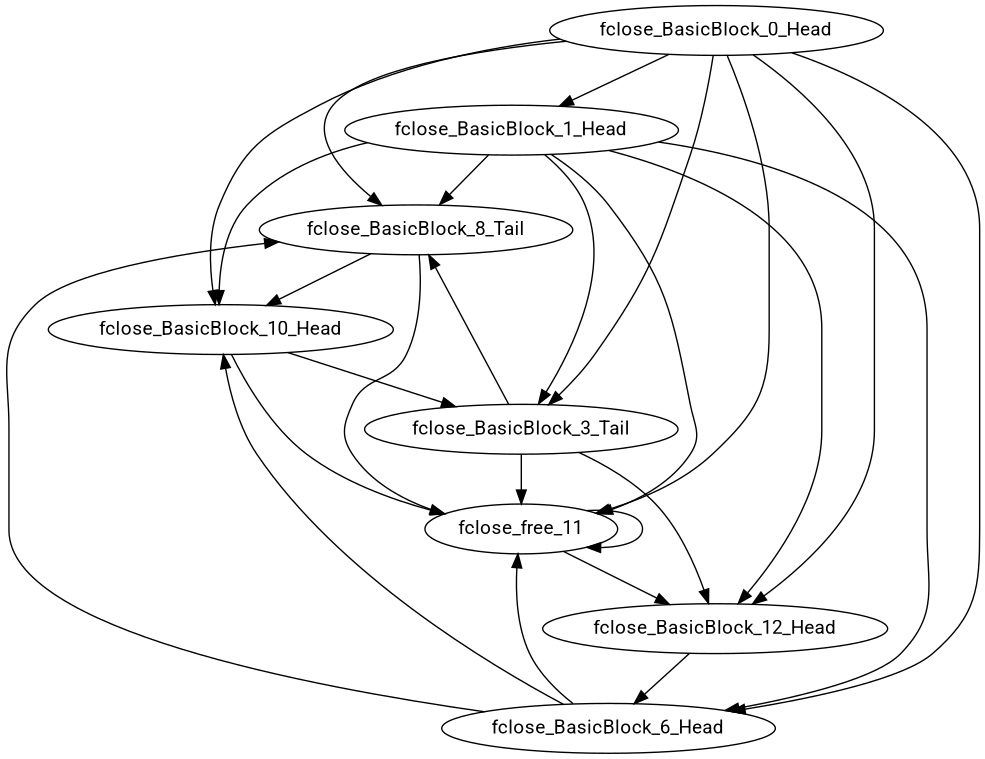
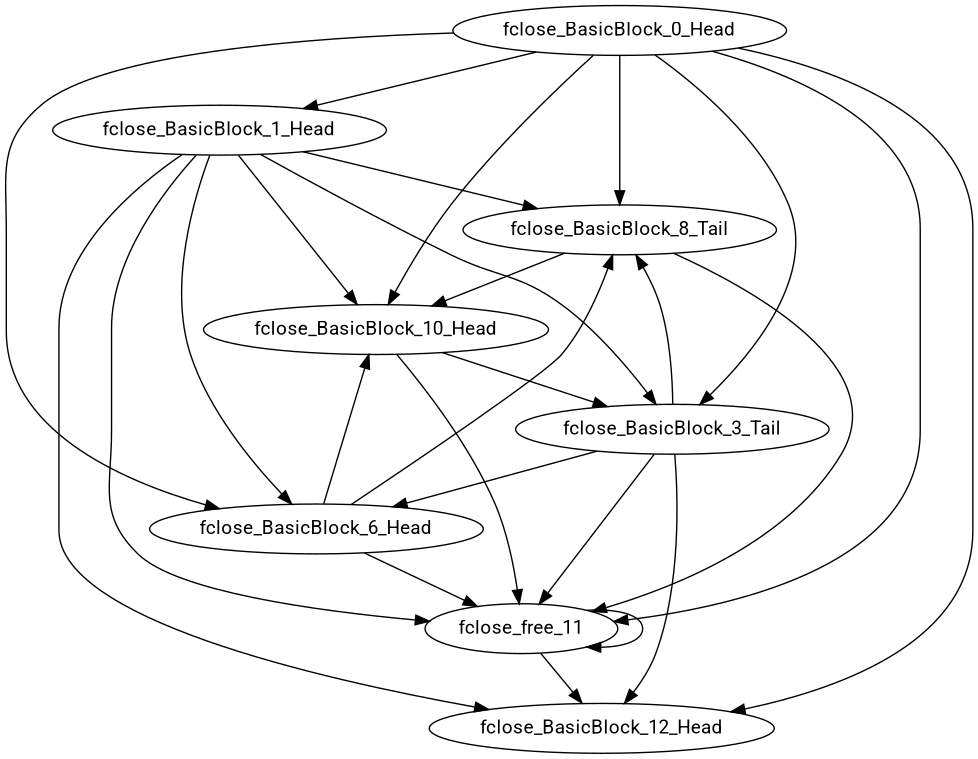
(667, 674) -> (502, 477)
